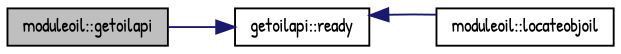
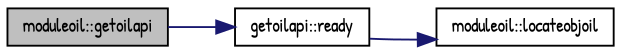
(412, 14) -> (394, 39)
